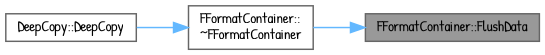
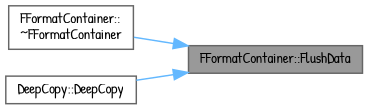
(155, 28) -> (155, 77)
